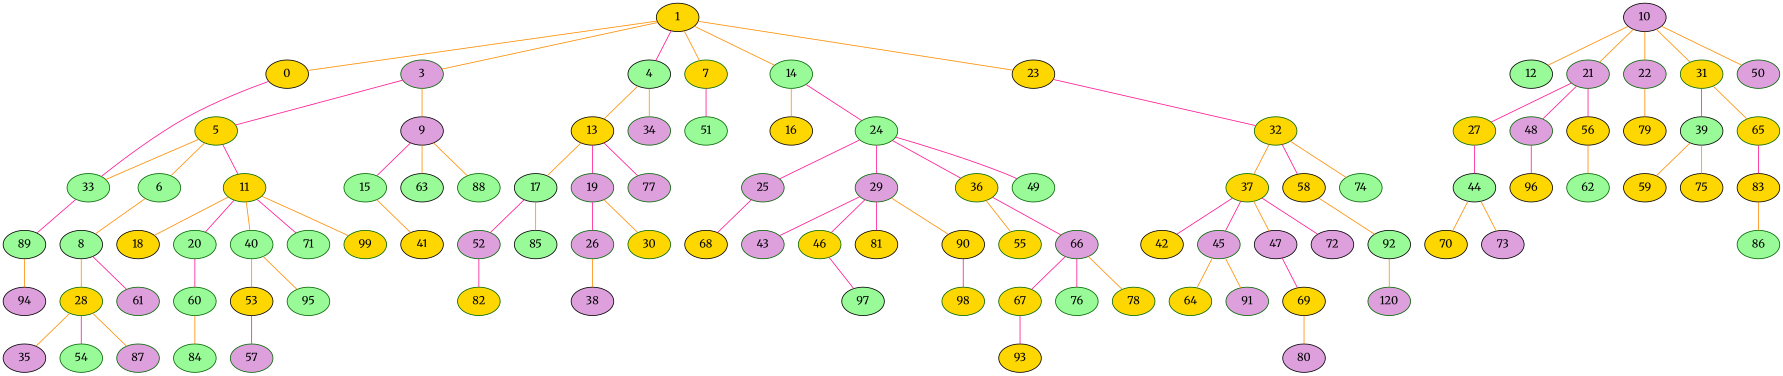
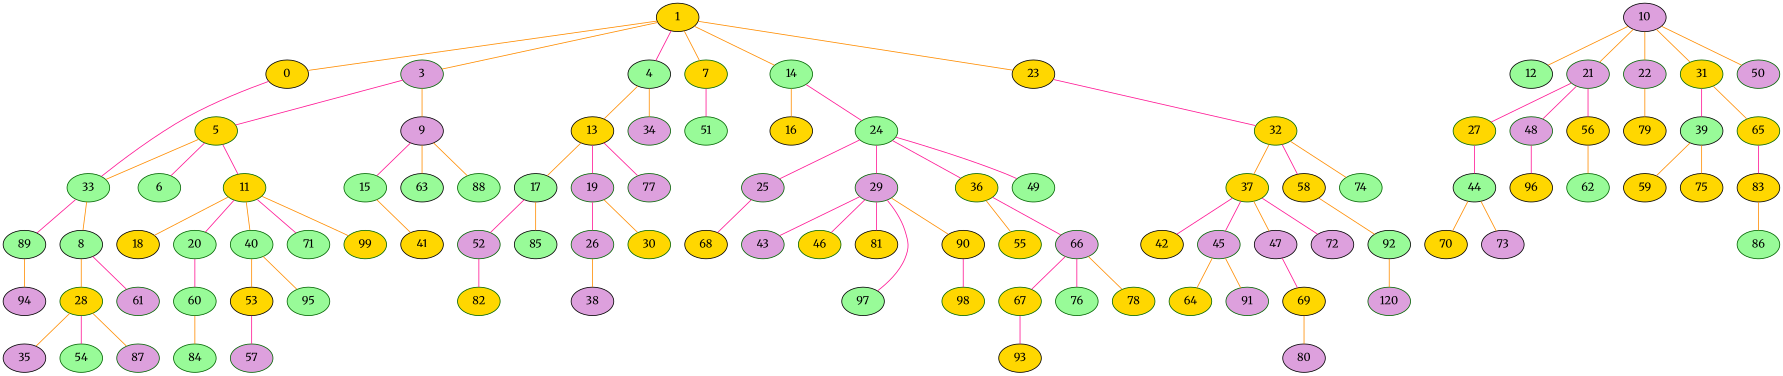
(188, 159) -> (188, 159)
(120, 216) -> (85, 216)
(841, 273) -> (908, 248)
